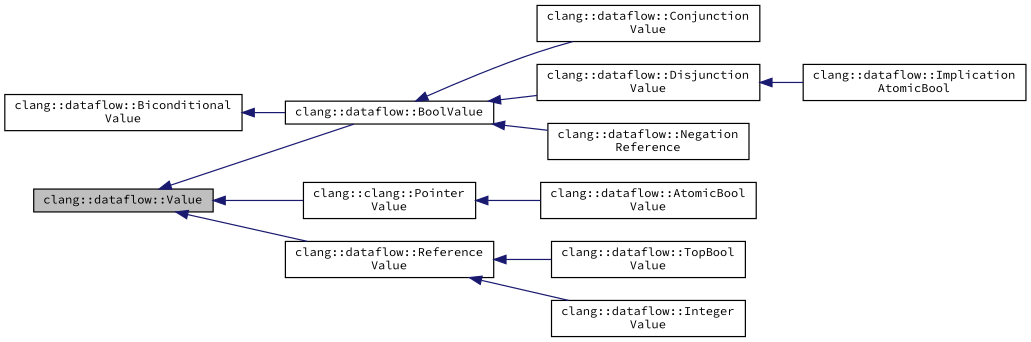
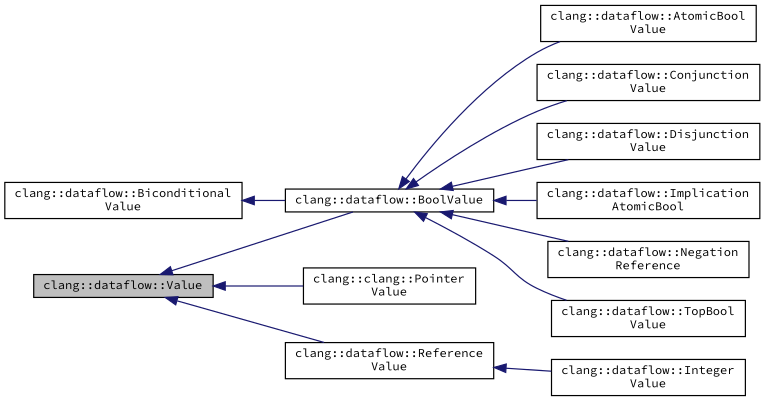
(788, 82) -> (521, 200)
(514, 200) -> (475, 101)
(529, 259) -> (497, 258)
